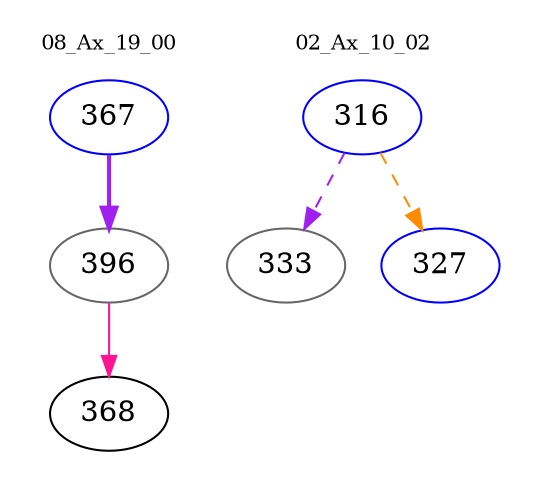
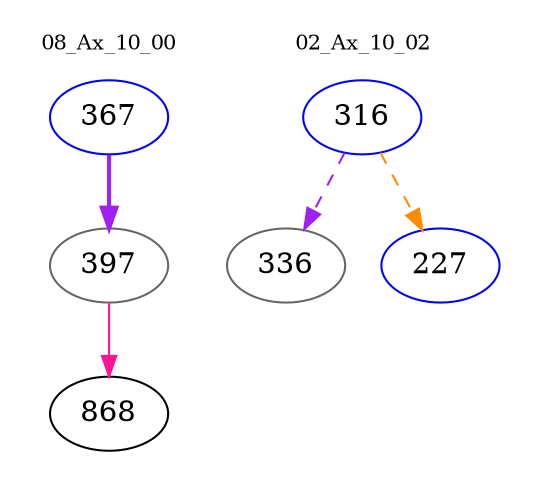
(109, 44) -> (109, 44)
(109, 266) -> (109, 266)
(286, 266) -> (286, 266)
(440, 266) -> (440, 266)
(109, 414) -> (109, 414)
